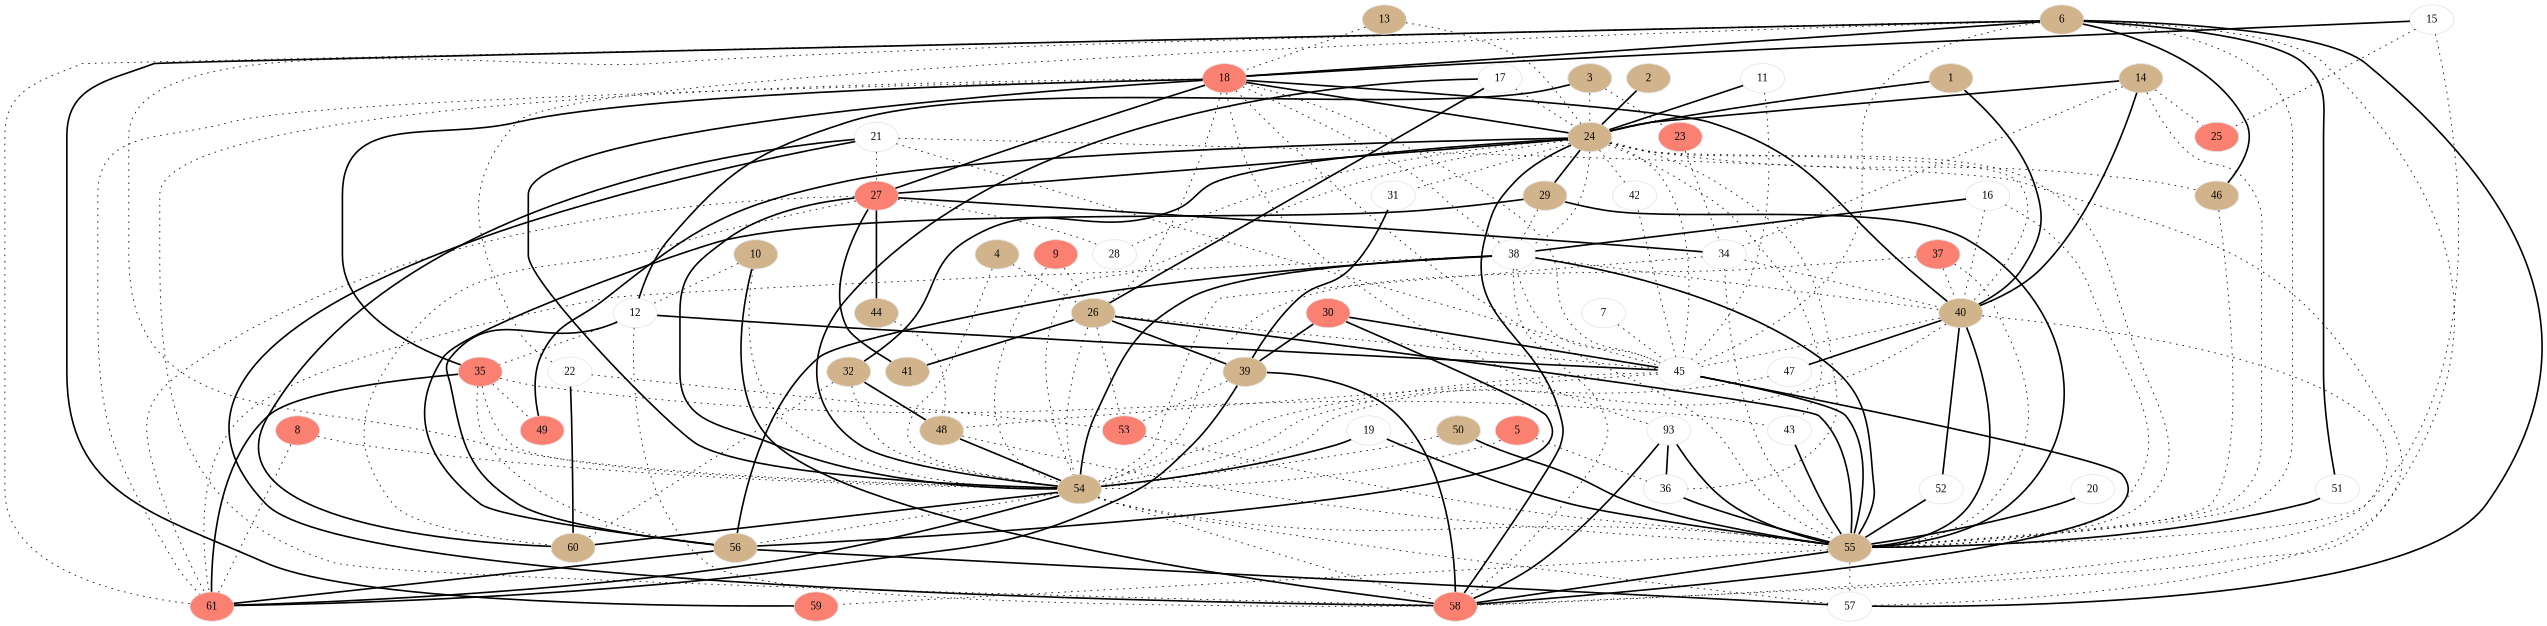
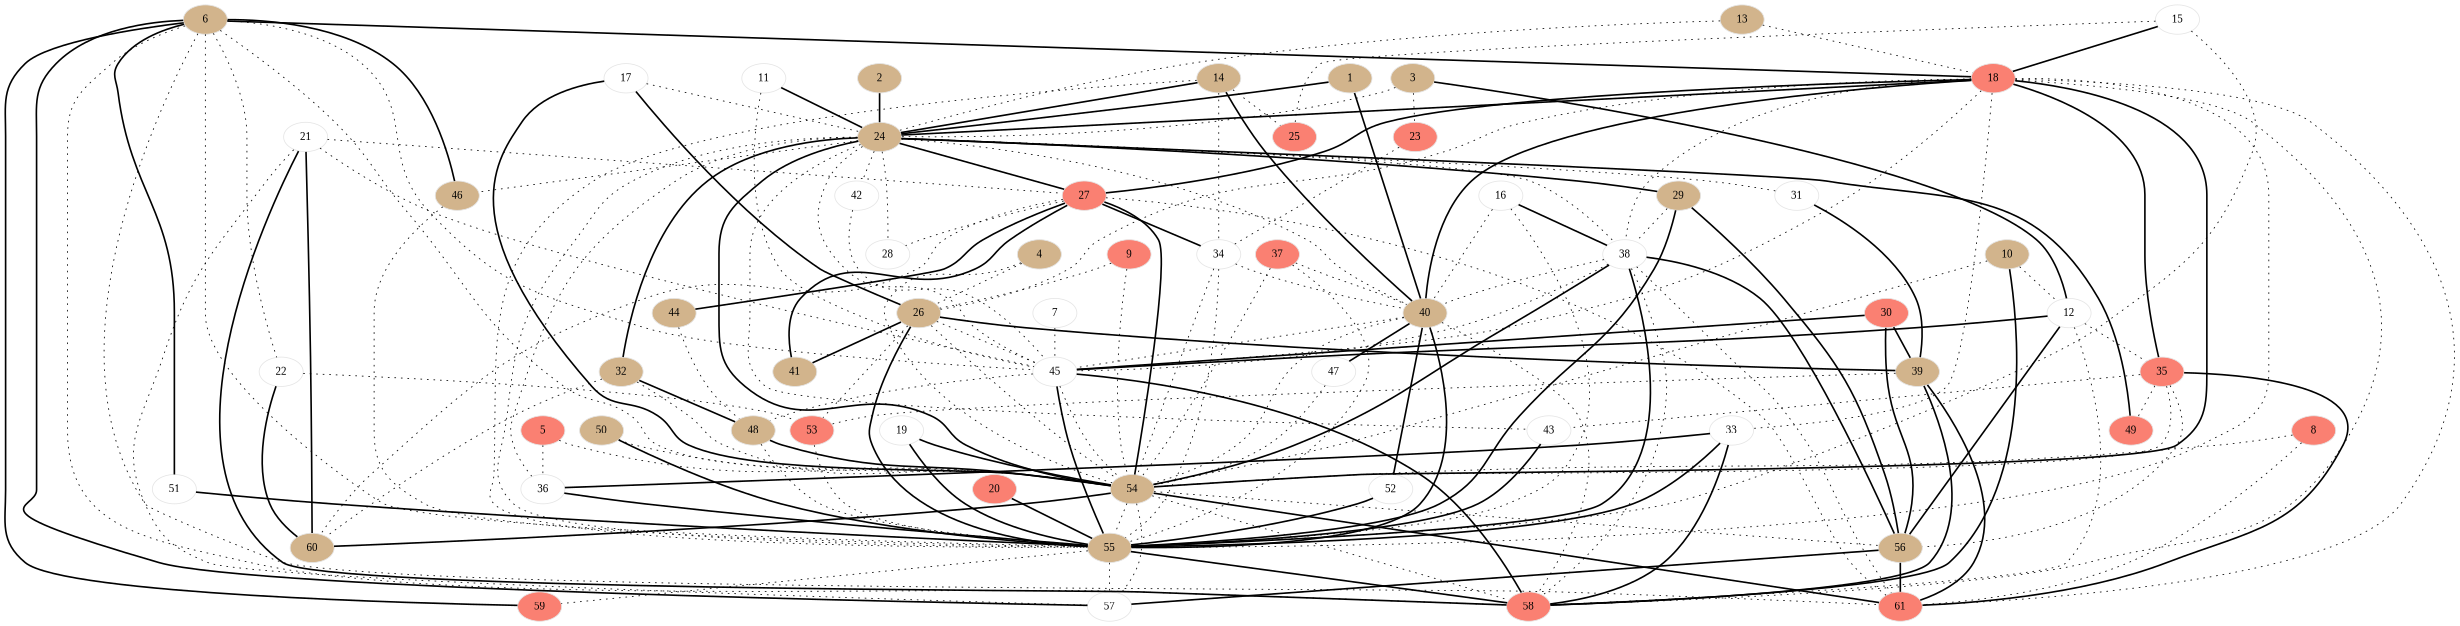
(1191, 250) -> (768, 402)
(1516, 338) -> none
(1669, 430) -> (1732, 430)
(2093, 489) -> (995, 489)
